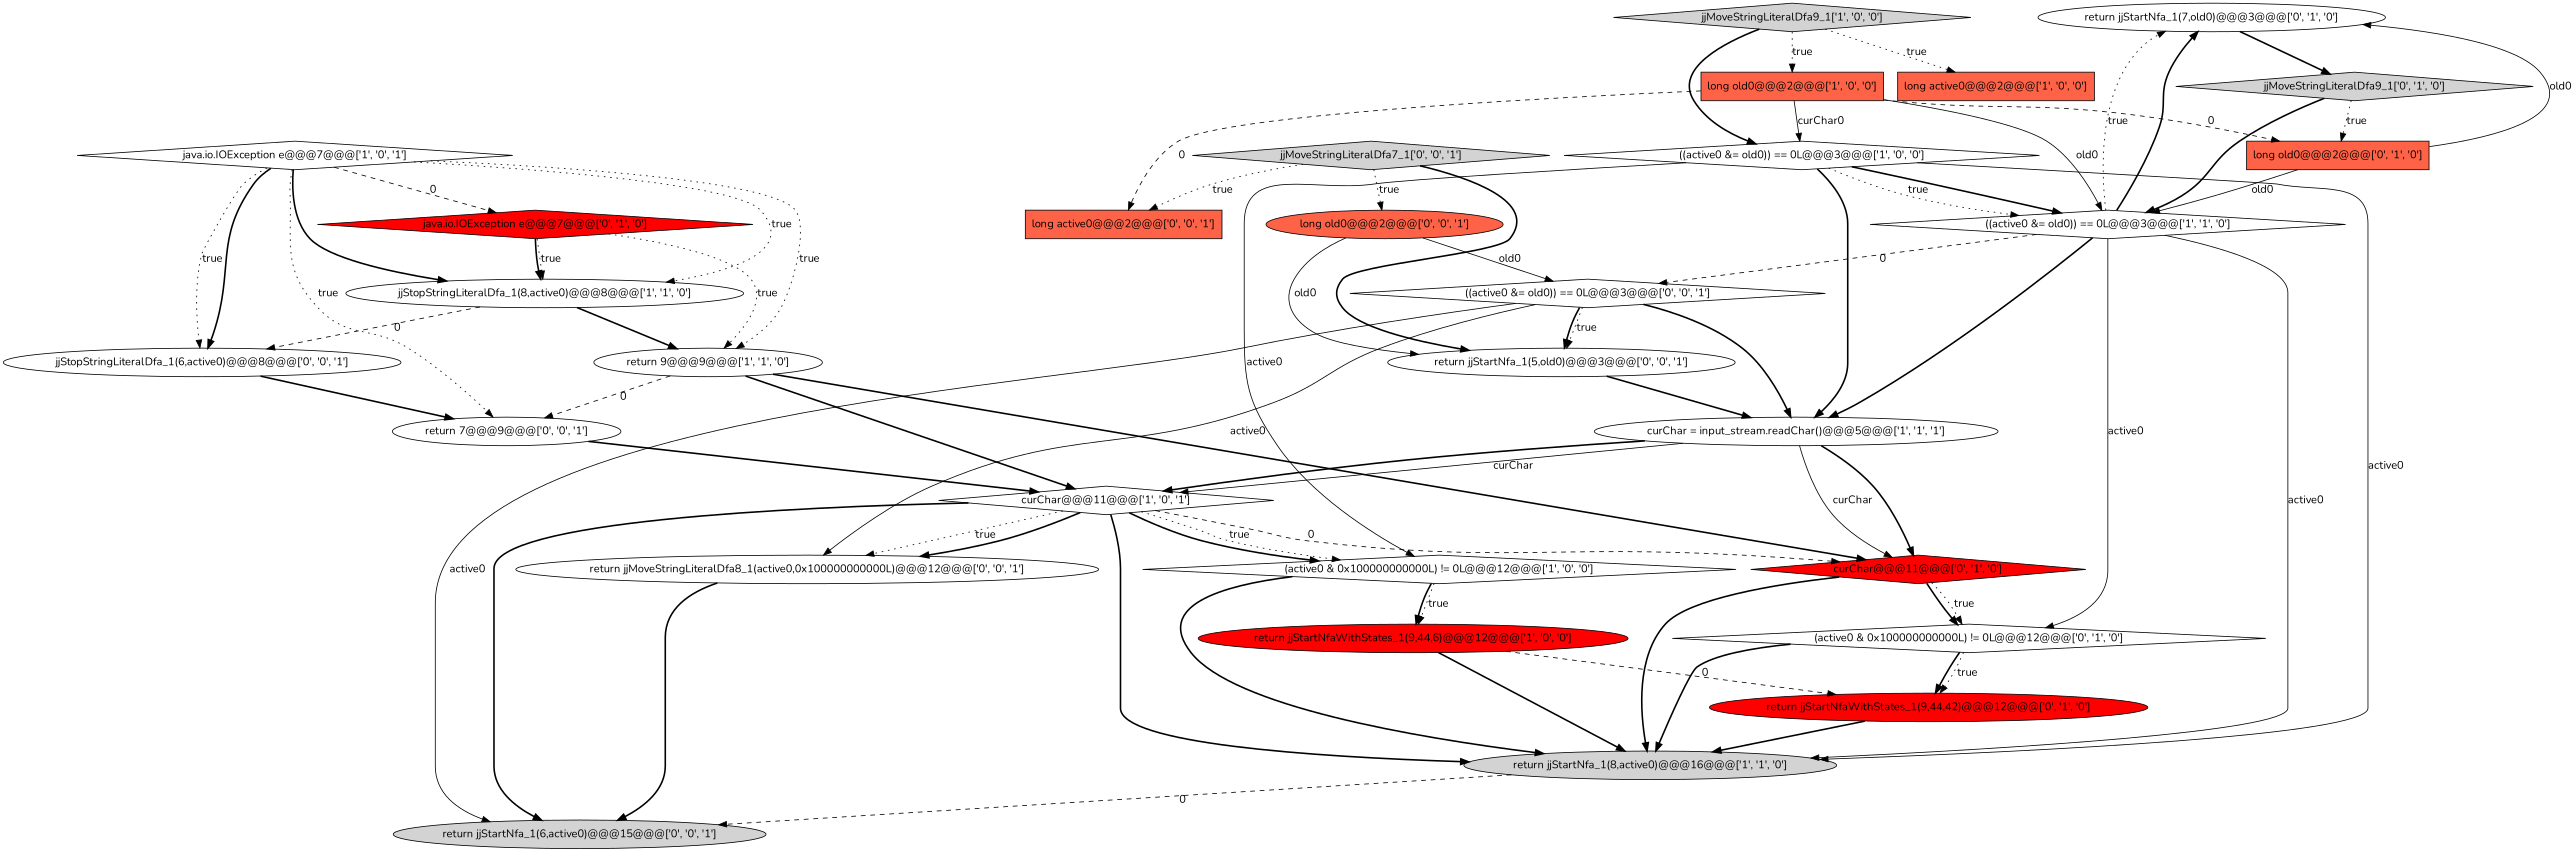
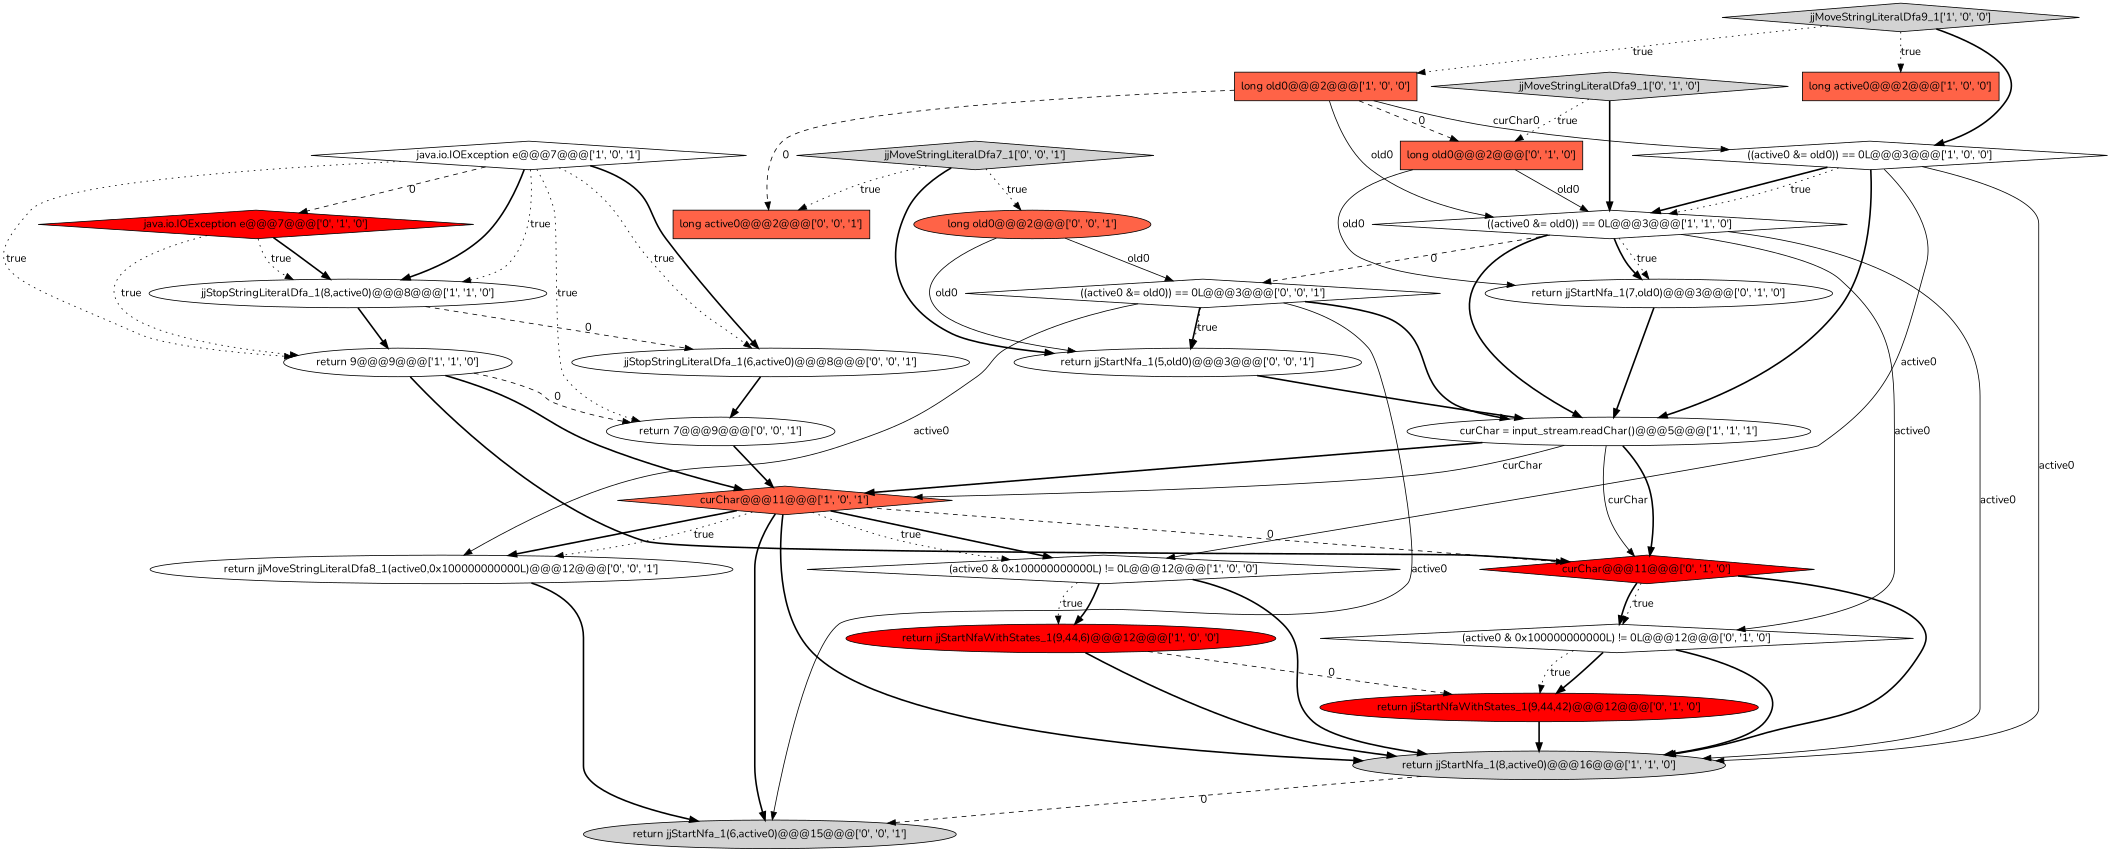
(2281, 51) -> (1635, 359)
(1106, 500) -> (785, 500)
